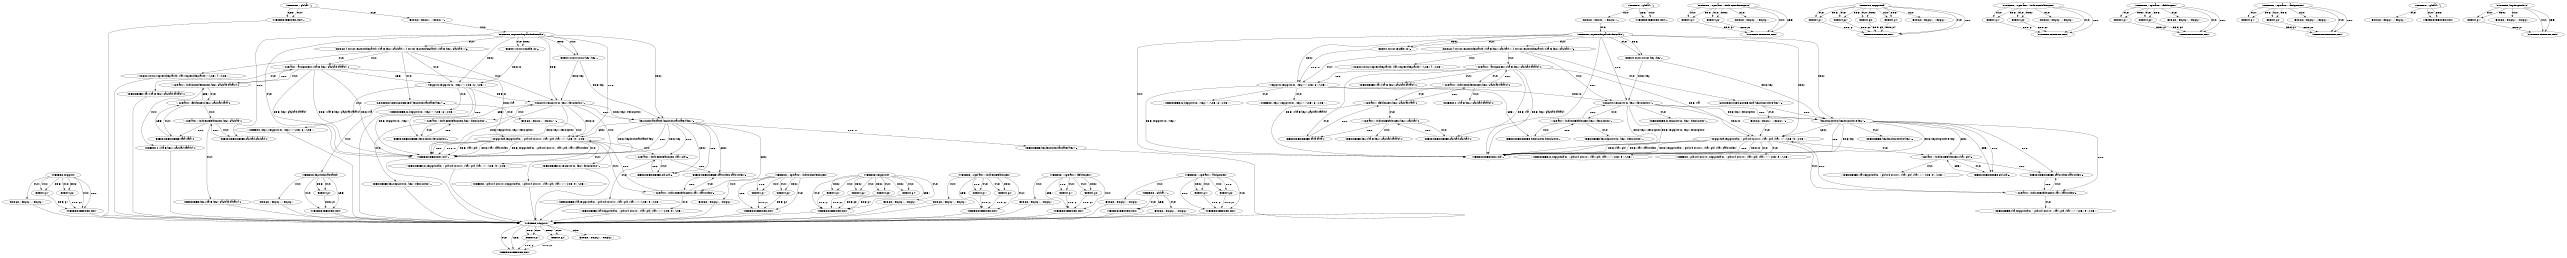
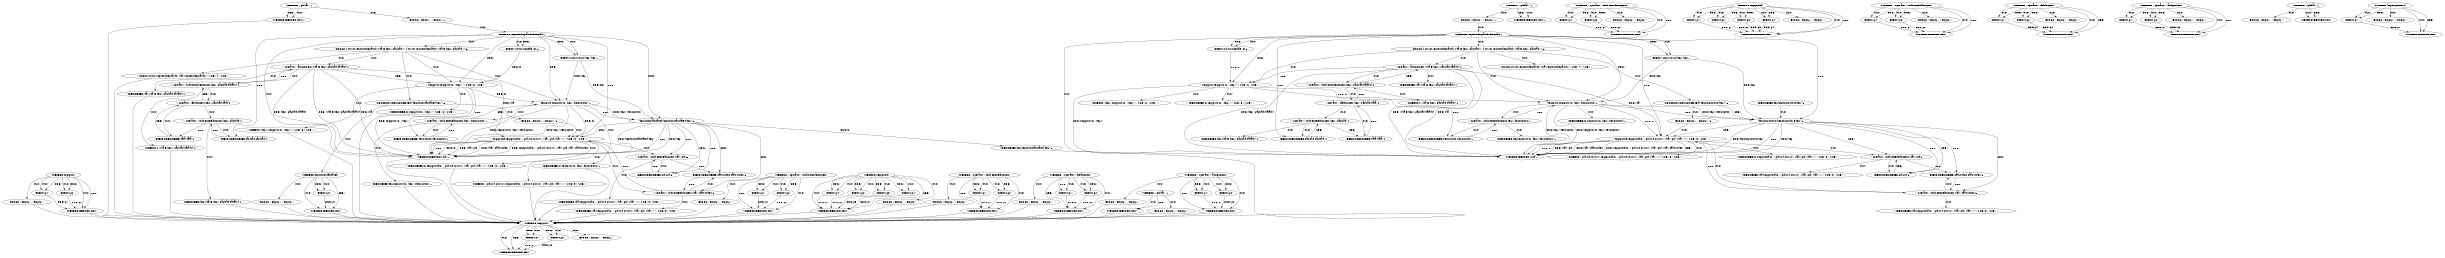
(1865, 130) -> (1781, 111)
